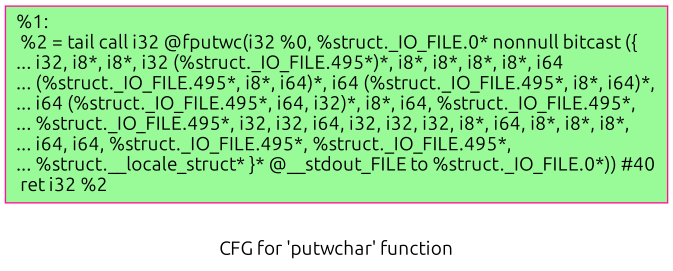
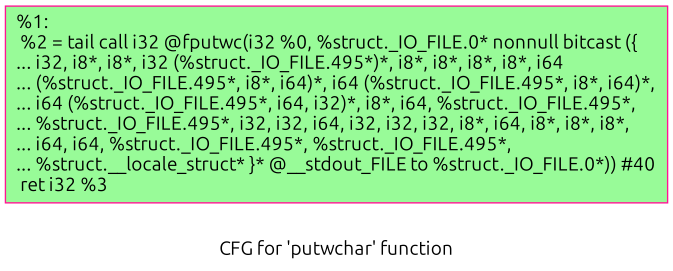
(62, 185) -> (62, 185)
